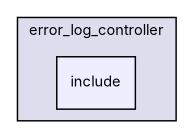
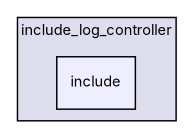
(97, 31) -> (97, 31)
